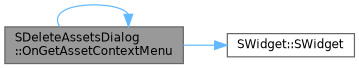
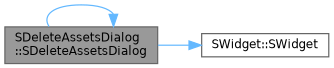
(94, 45) -> (81, 45)
